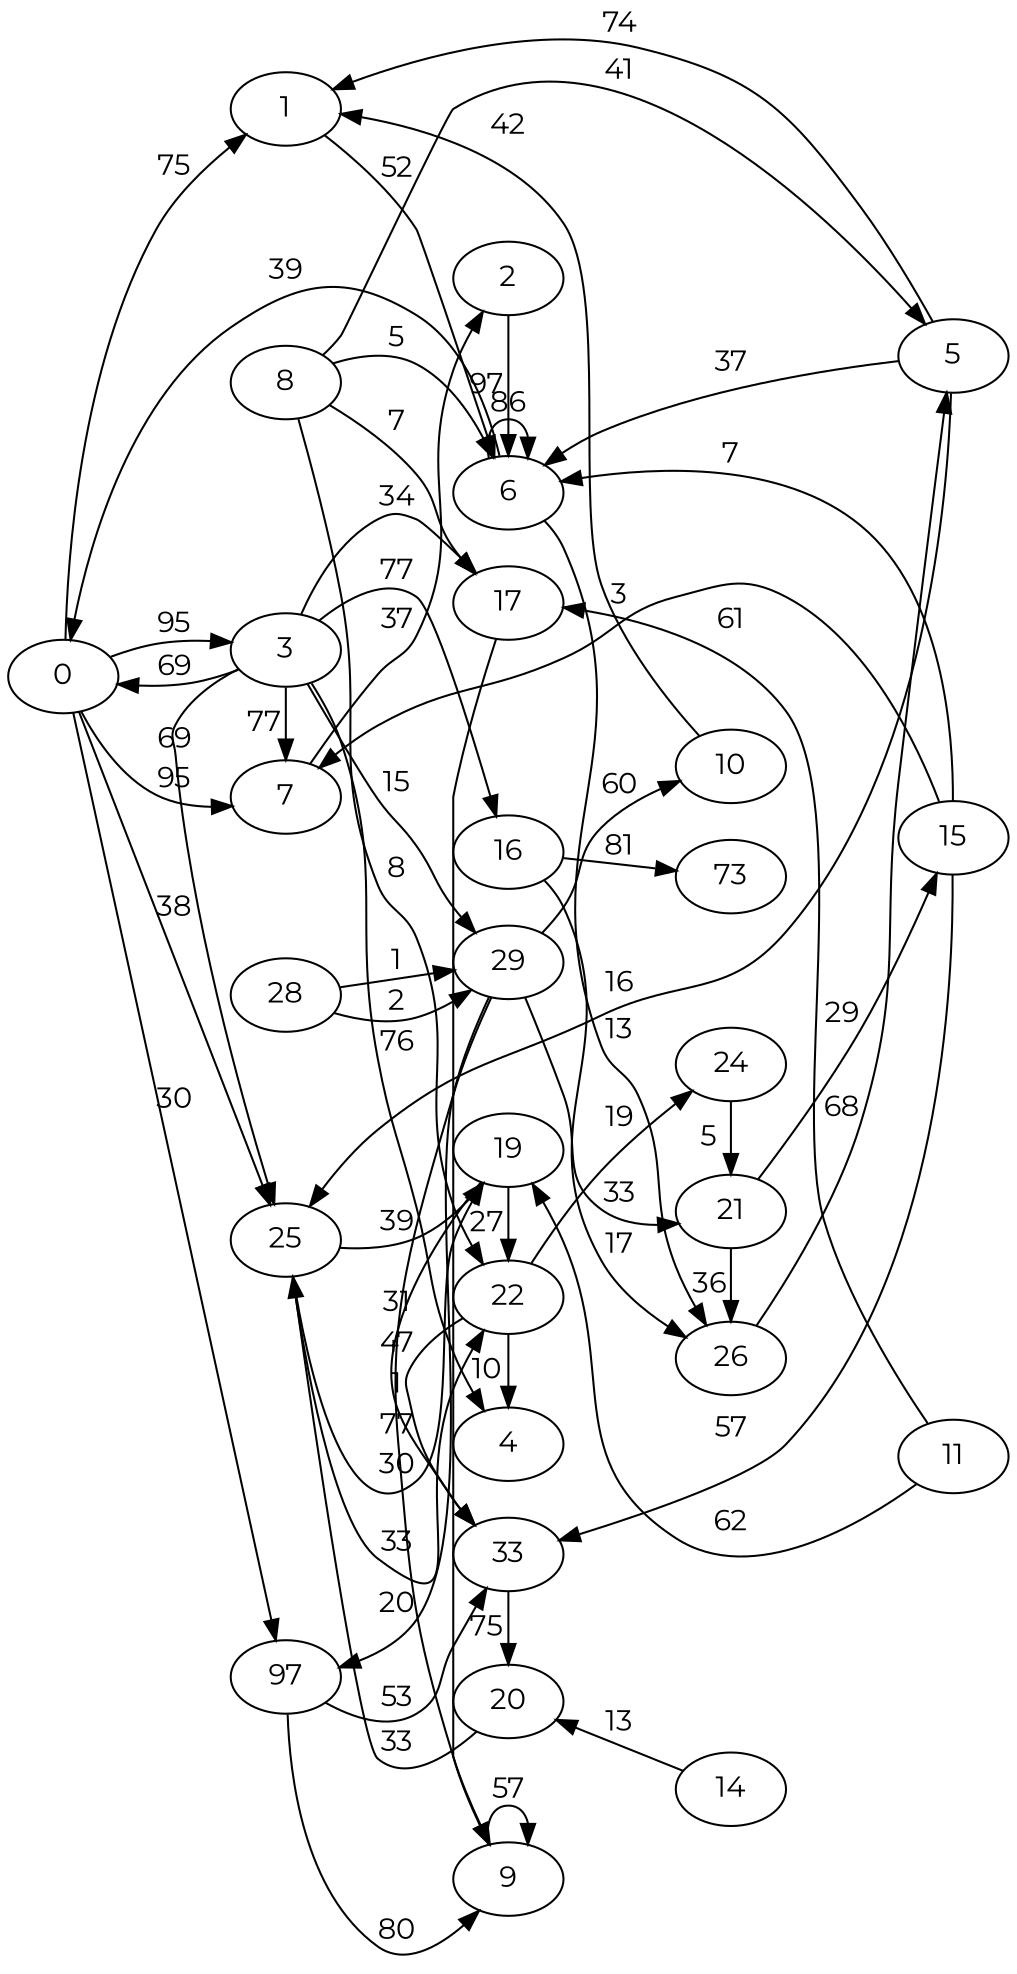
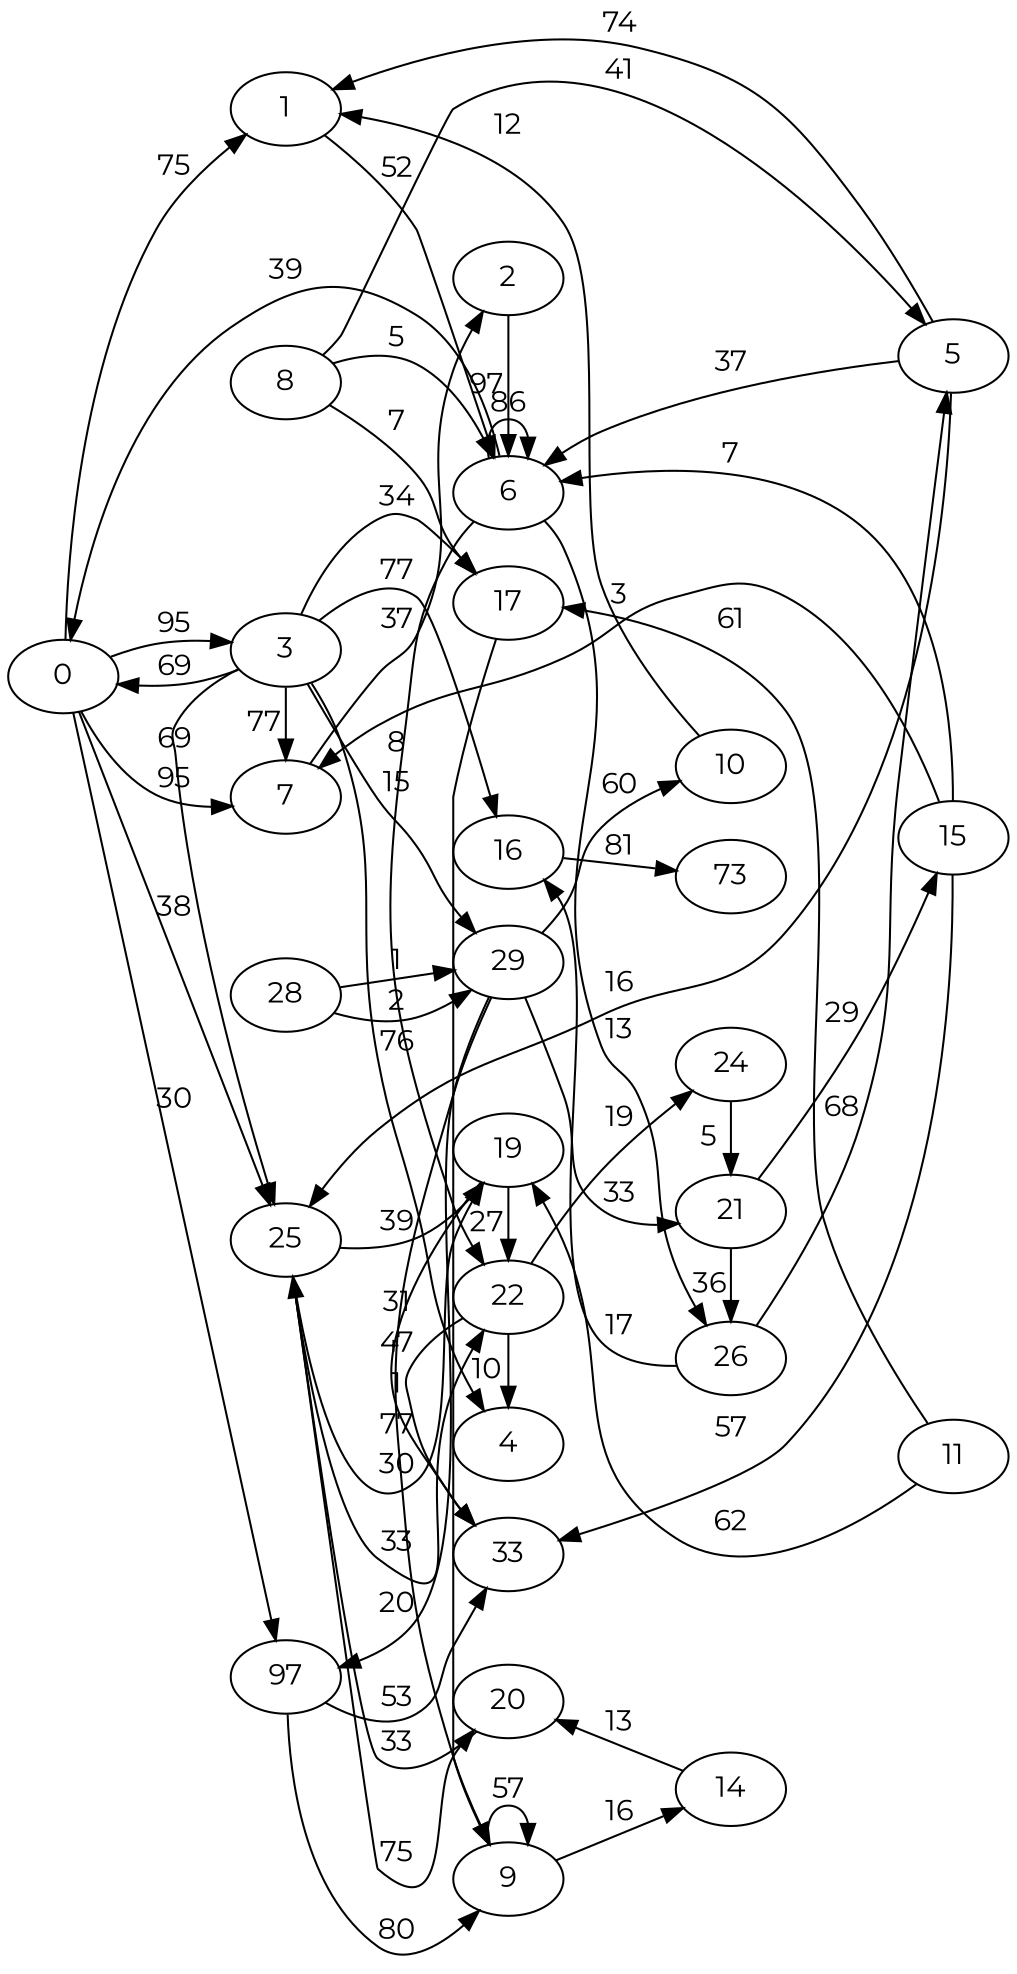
(508, 126) -> (508, 126)
(387, 901) -> (391, 882)
(578, 1091) -> (572, 1228)
(508, 1618) -> (359, 1748)
none -> (610, 1838)
